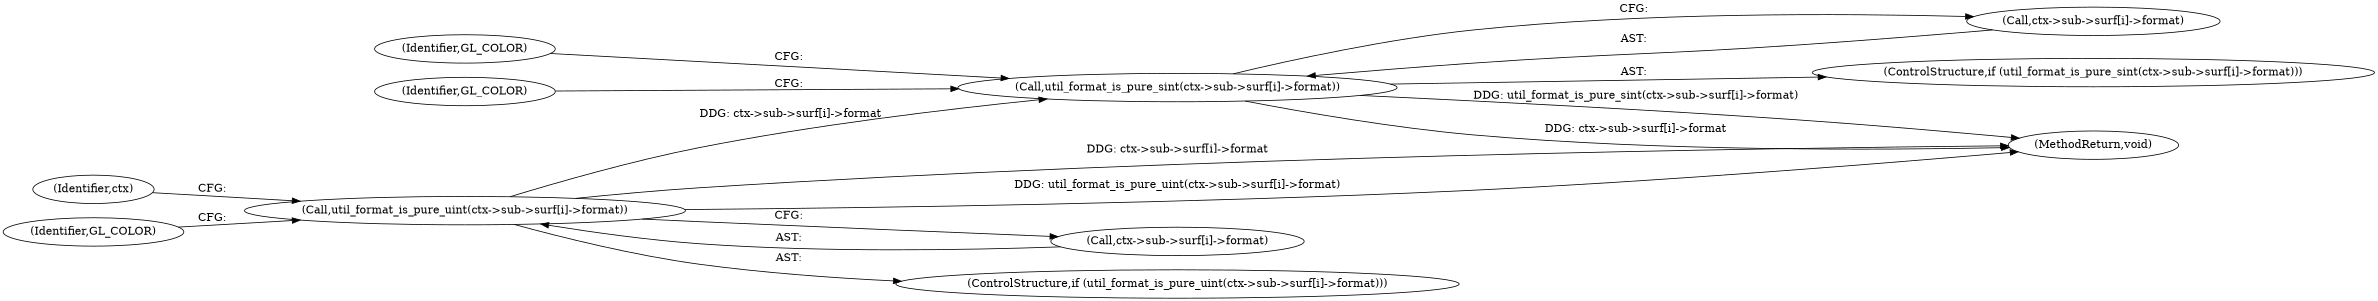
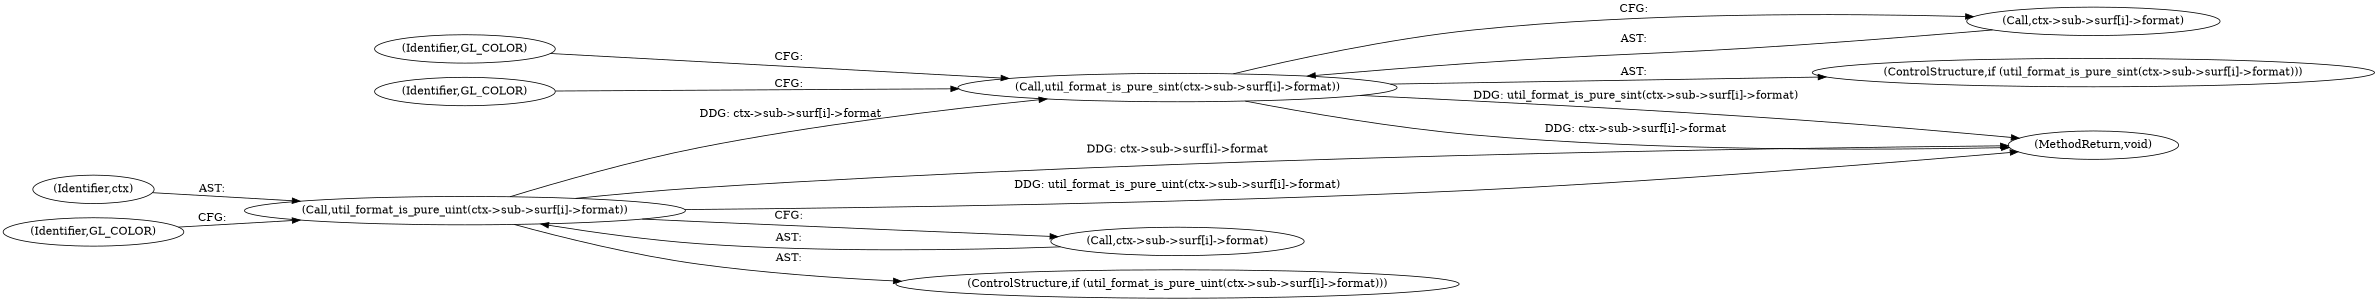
(214, 189) -> (214, 189)
